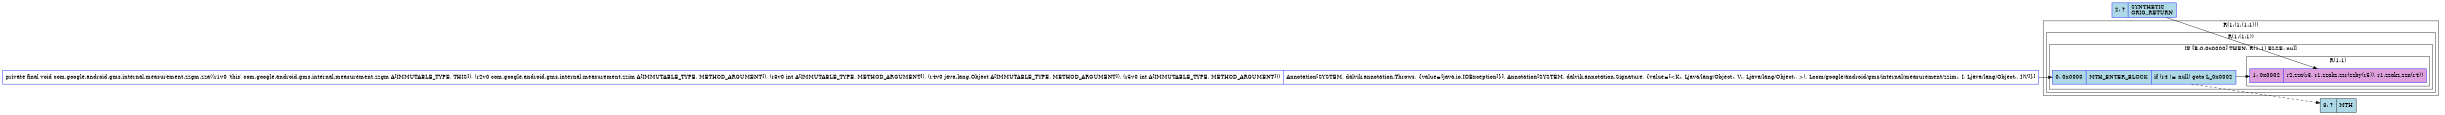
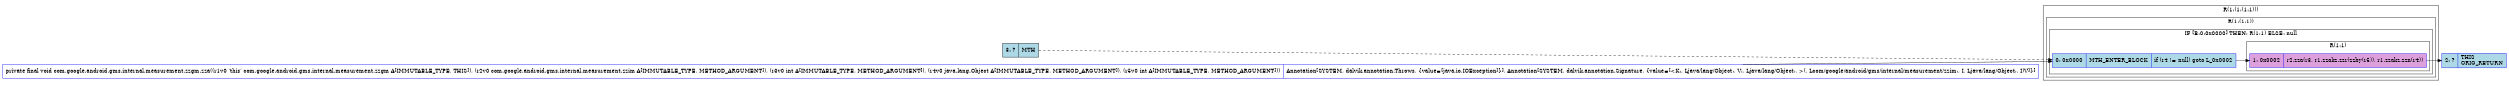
(2148, 7) -> (2468, 58)
(2236, 41) -> (2432, 61)
(2285, 98) -> (1543, 55)
